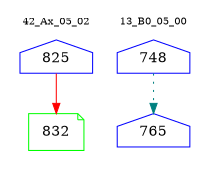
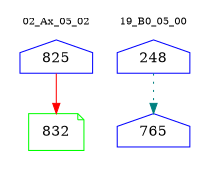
(56, 22) -> (56, 22)
(154, 22) -> (154, 22)
(154, 58) -> (154, 58)
